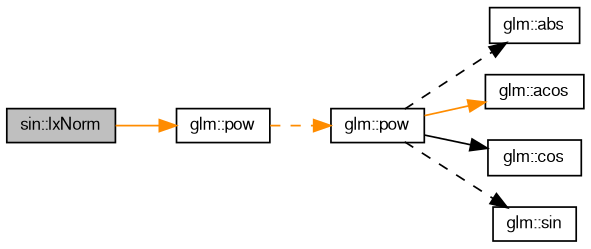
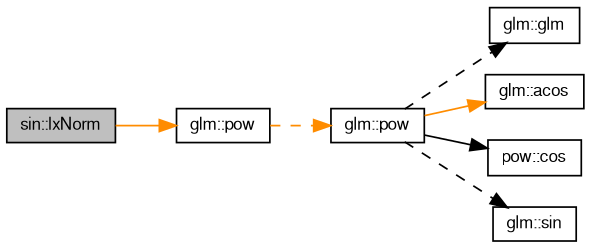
(535, 25) -> (535, 25)
(535, 158) -> (535, 158)
